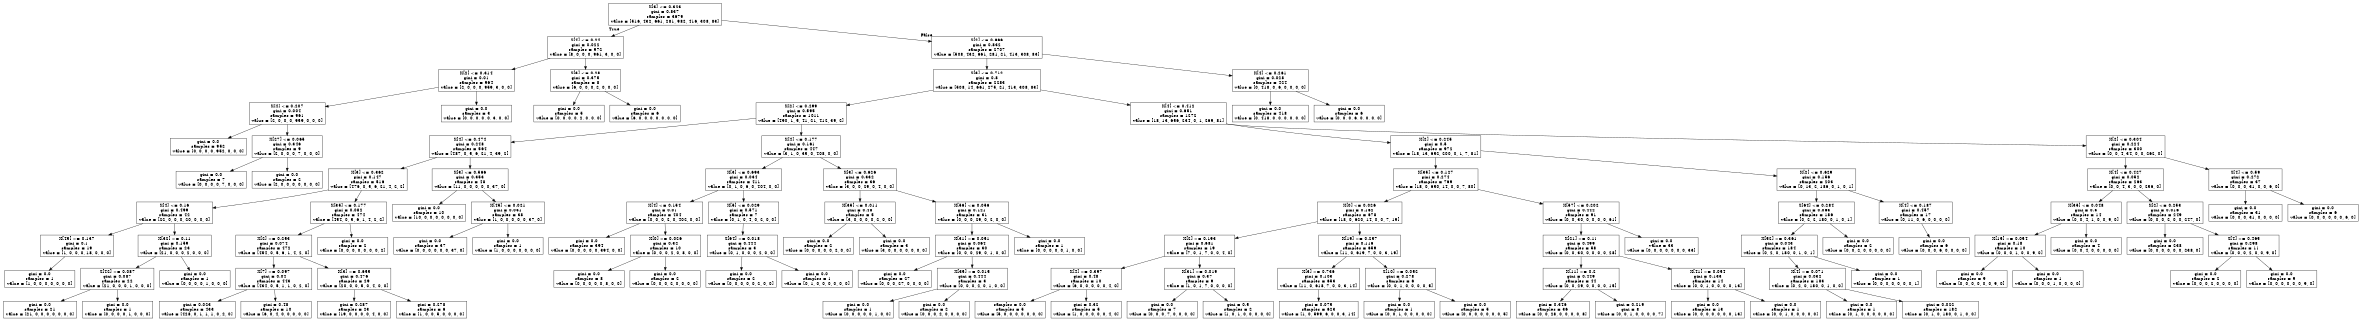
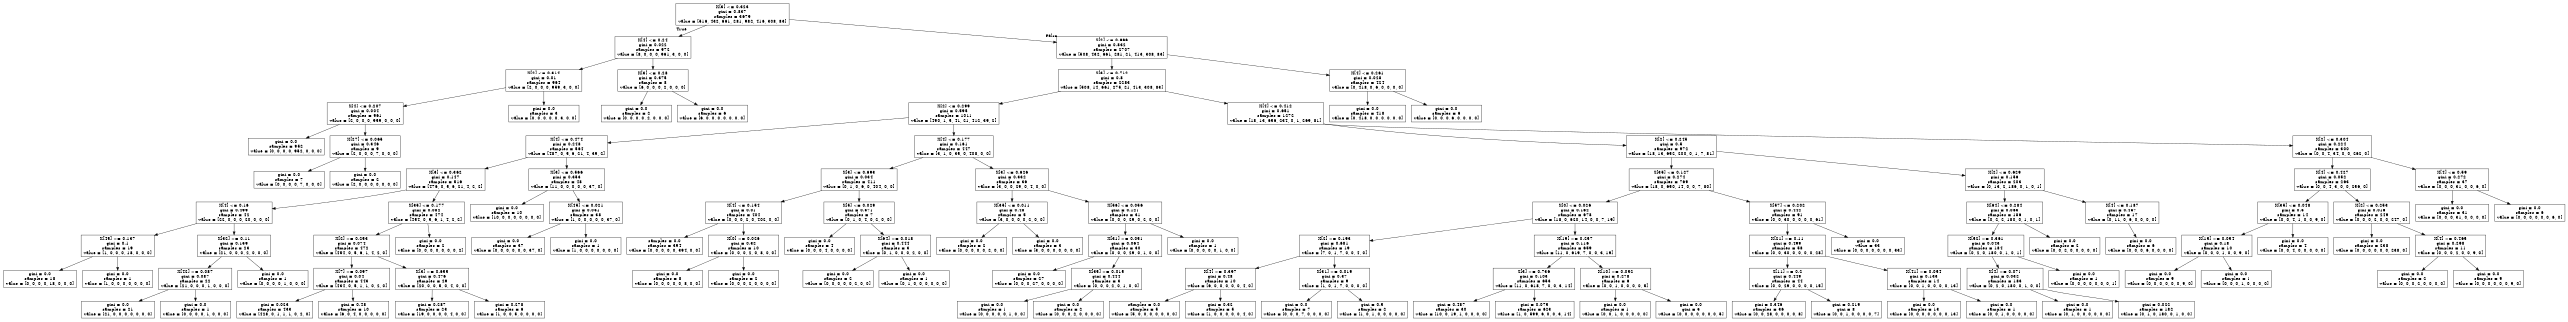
(569, 114) -> (636, 114)
(587, 246) -> (665, 246)
none -> (820, 246)
none -> (40, 279)
none -> (1451, 310)
(1475, 310) -> (1691, 310)
